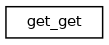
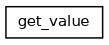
(54, 22) -> (54, 22)
